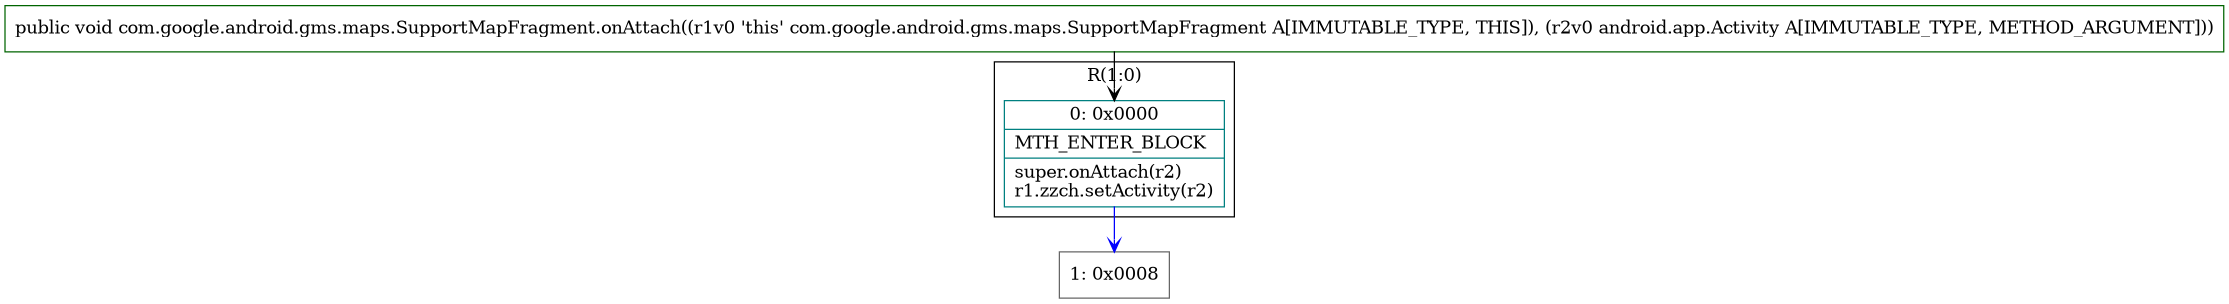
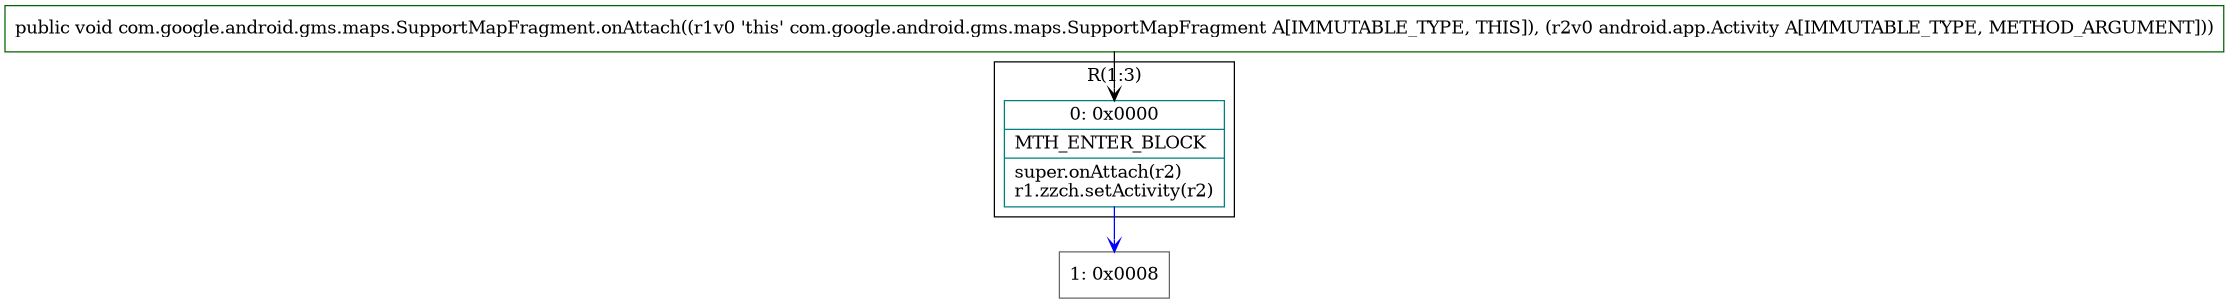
(1114, 76) -> (1114, 76)
